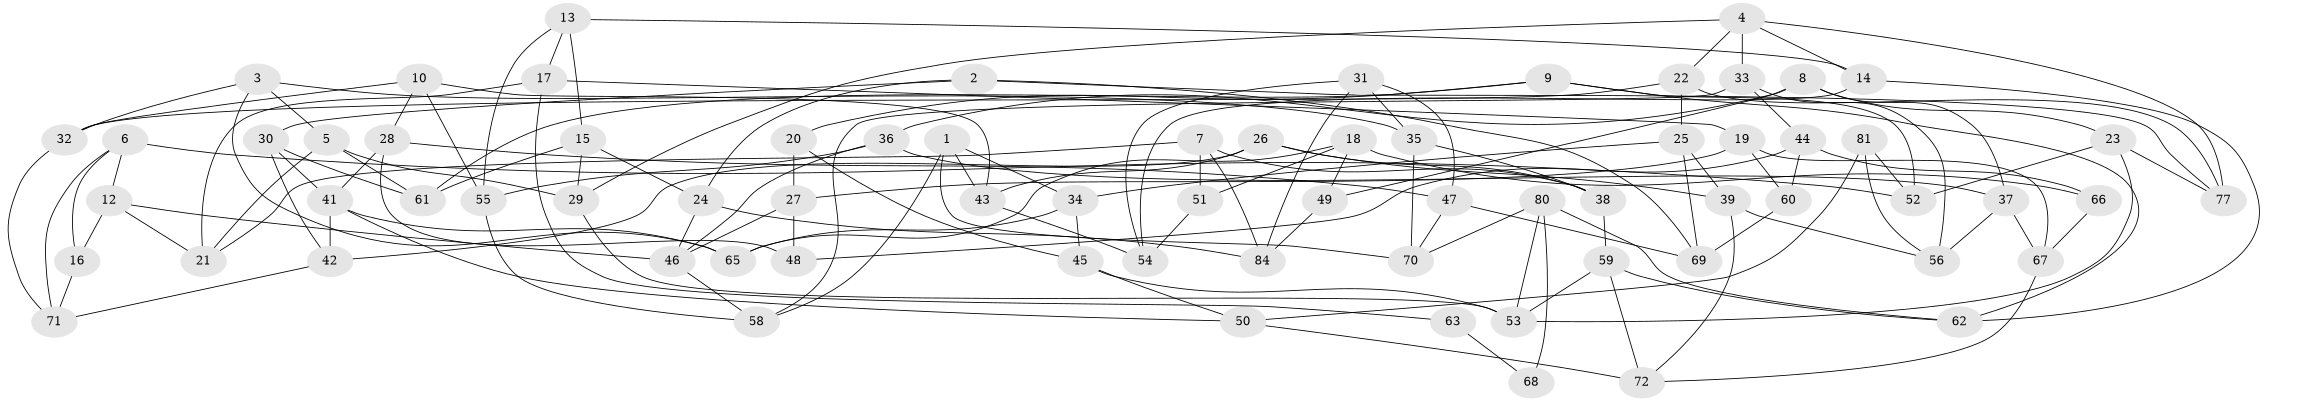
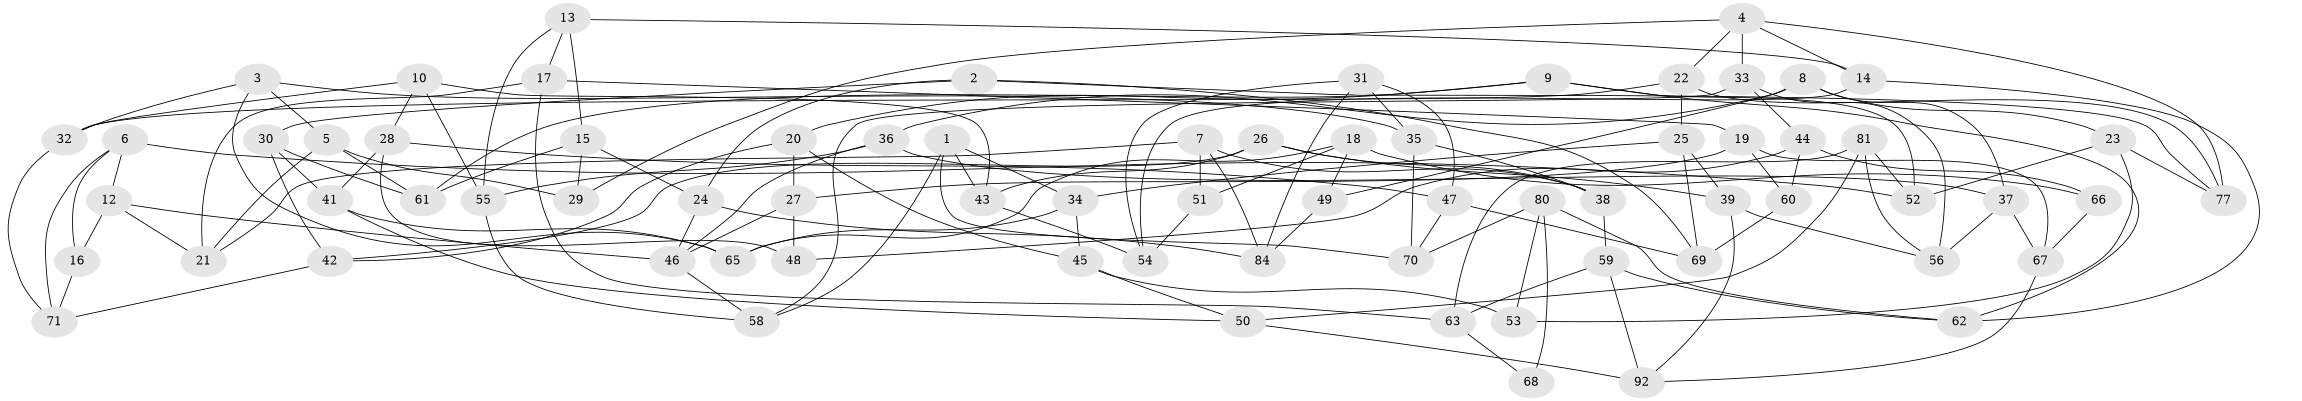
none -> (1610, 163)
(330, 235) -> (592, 222)
(1565, 289) -> (1528, 289)
(1050, 298) -> none
(1642, 383) -> (1642, 383)
